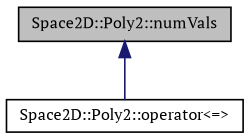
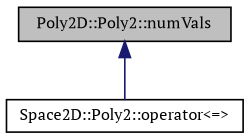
(125, 24) -> (125, 24)
